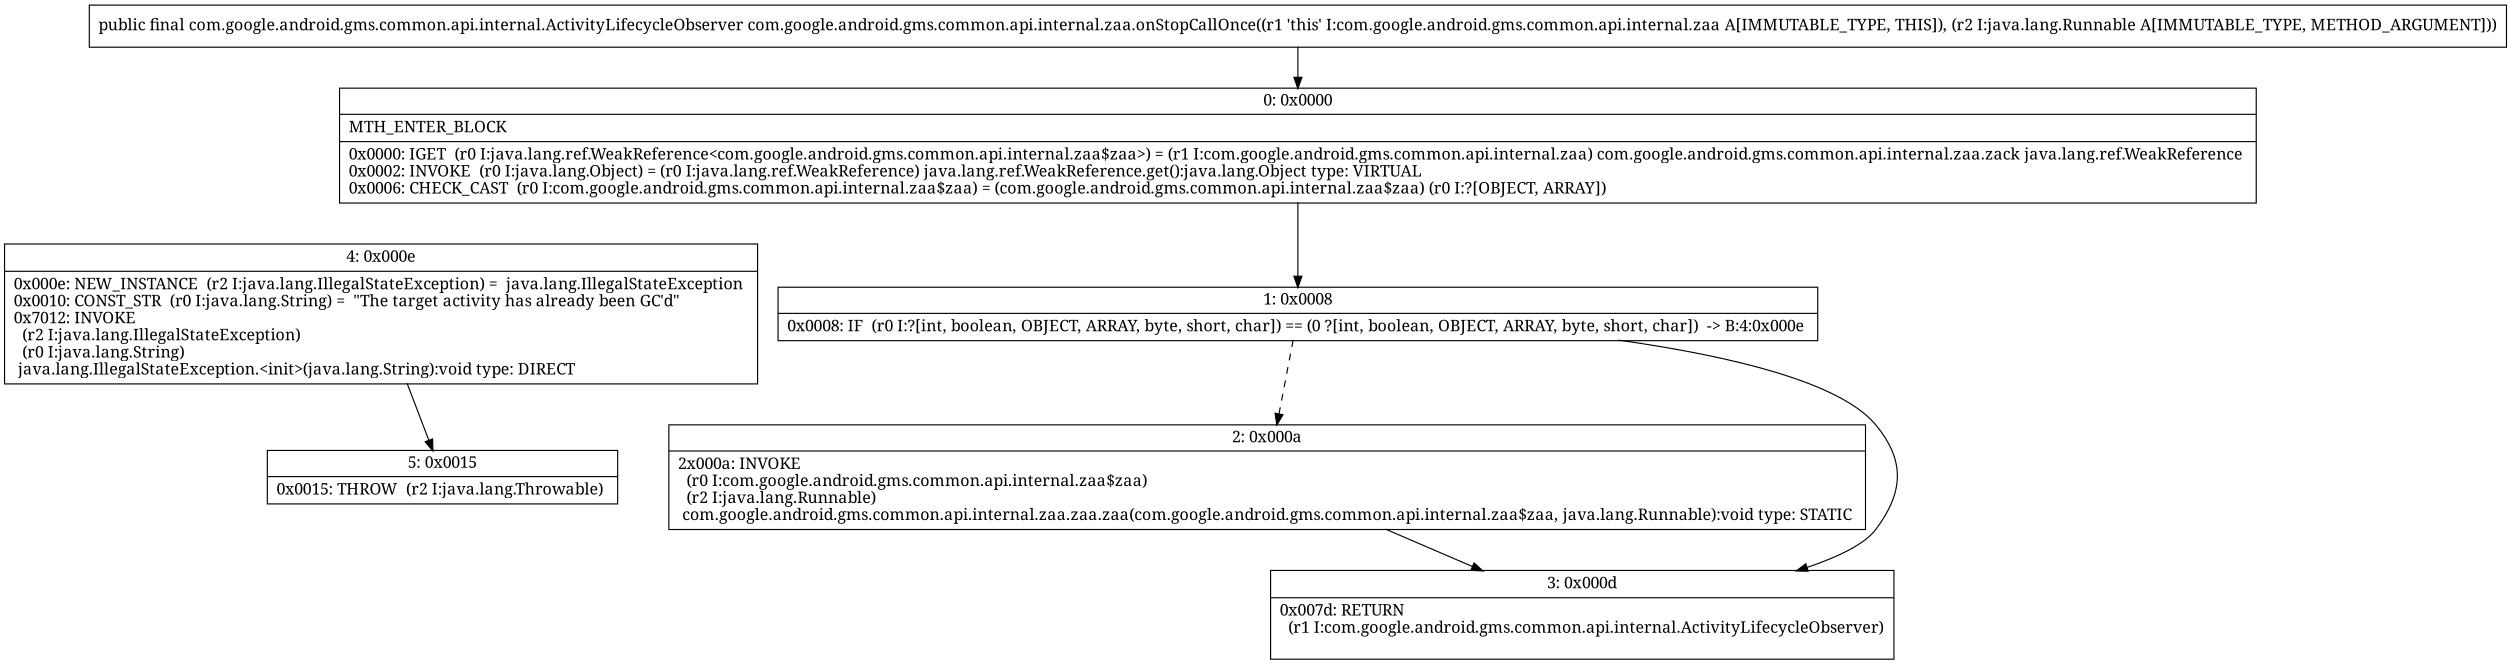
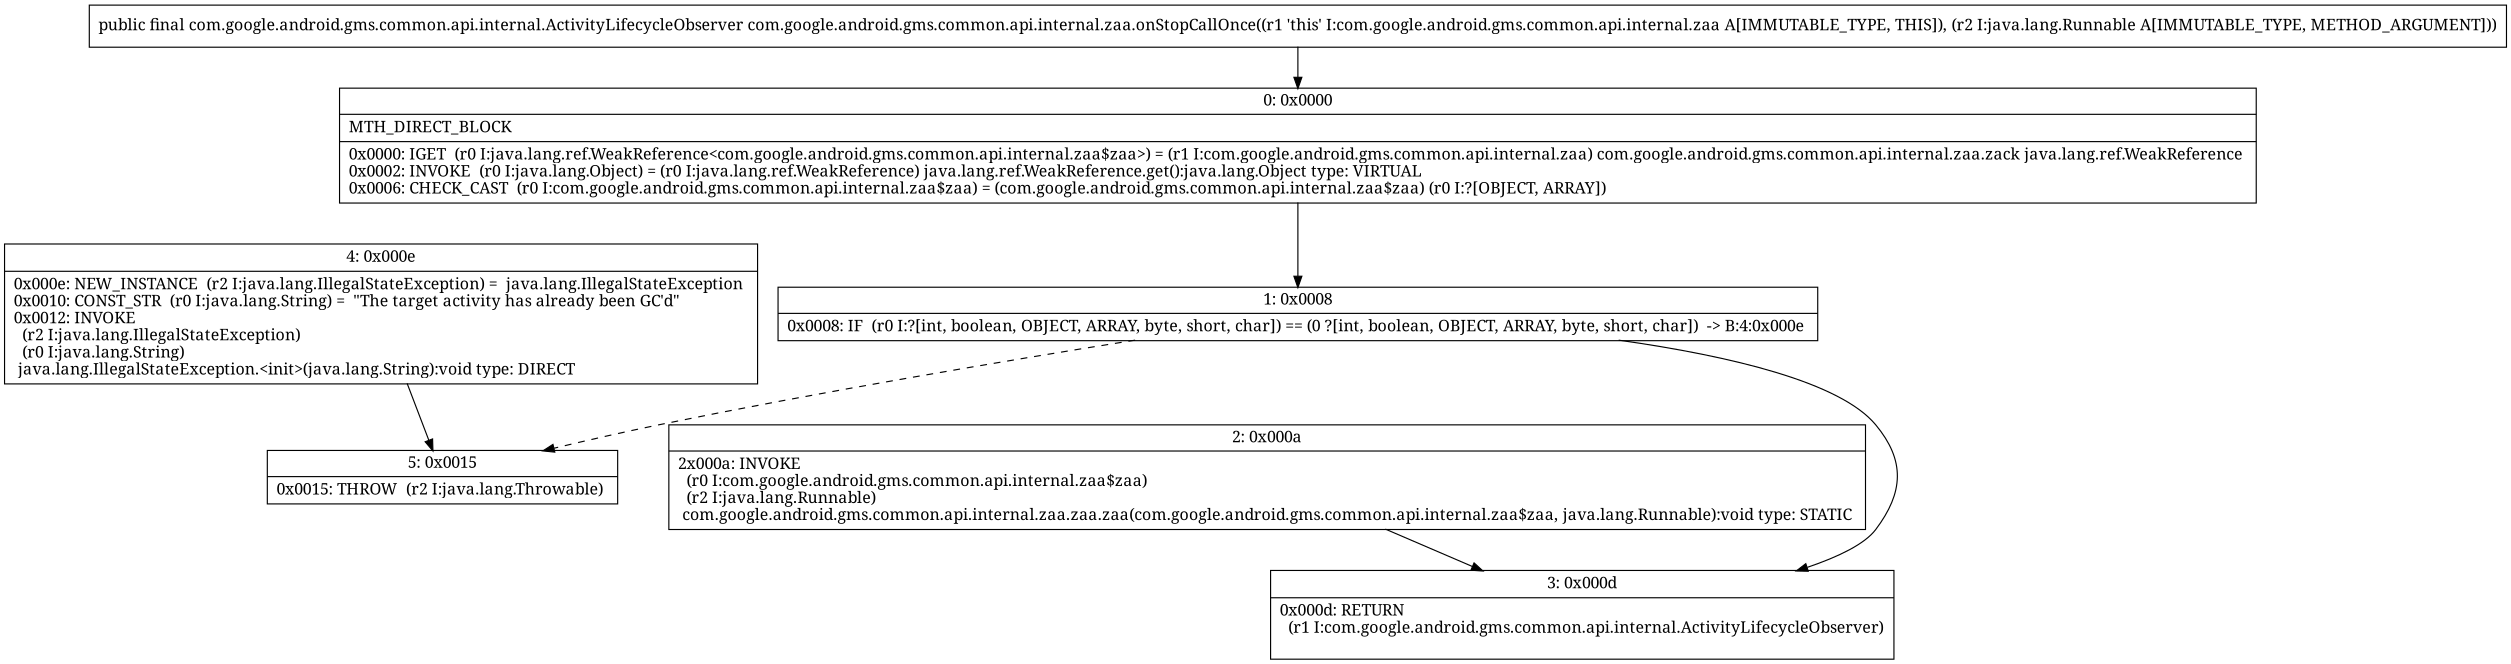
(428, 127) -> (431, 127)
(79, 319) -> (79, 319)
(1286, 377) -> (844, 389)
(1347, 611) -> (1347, 611)
